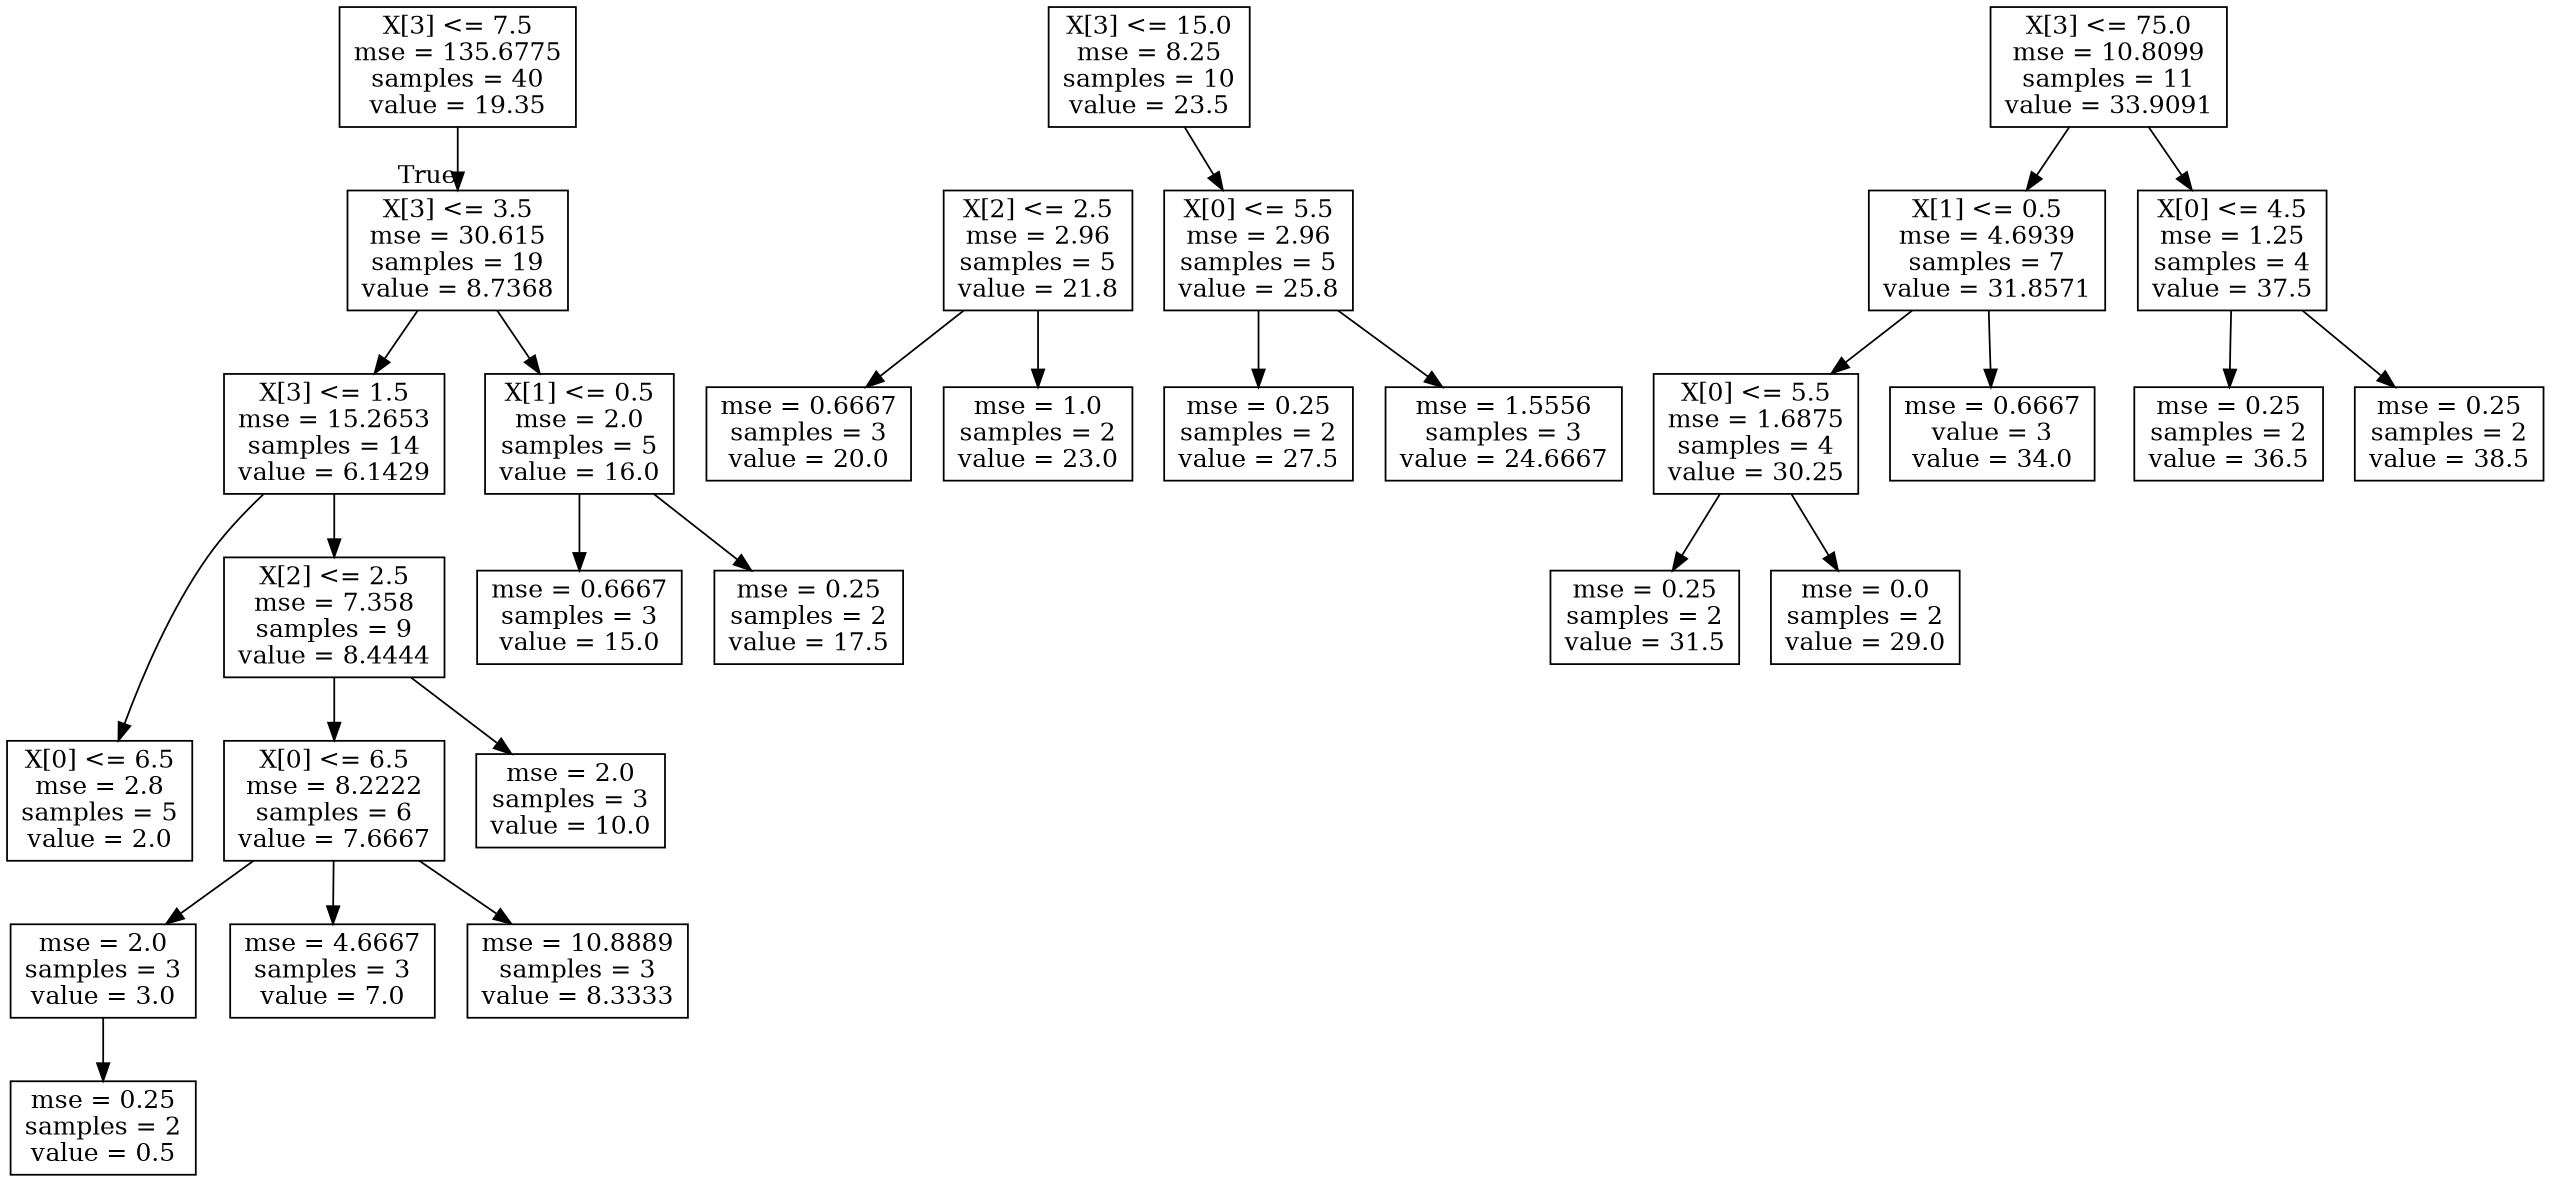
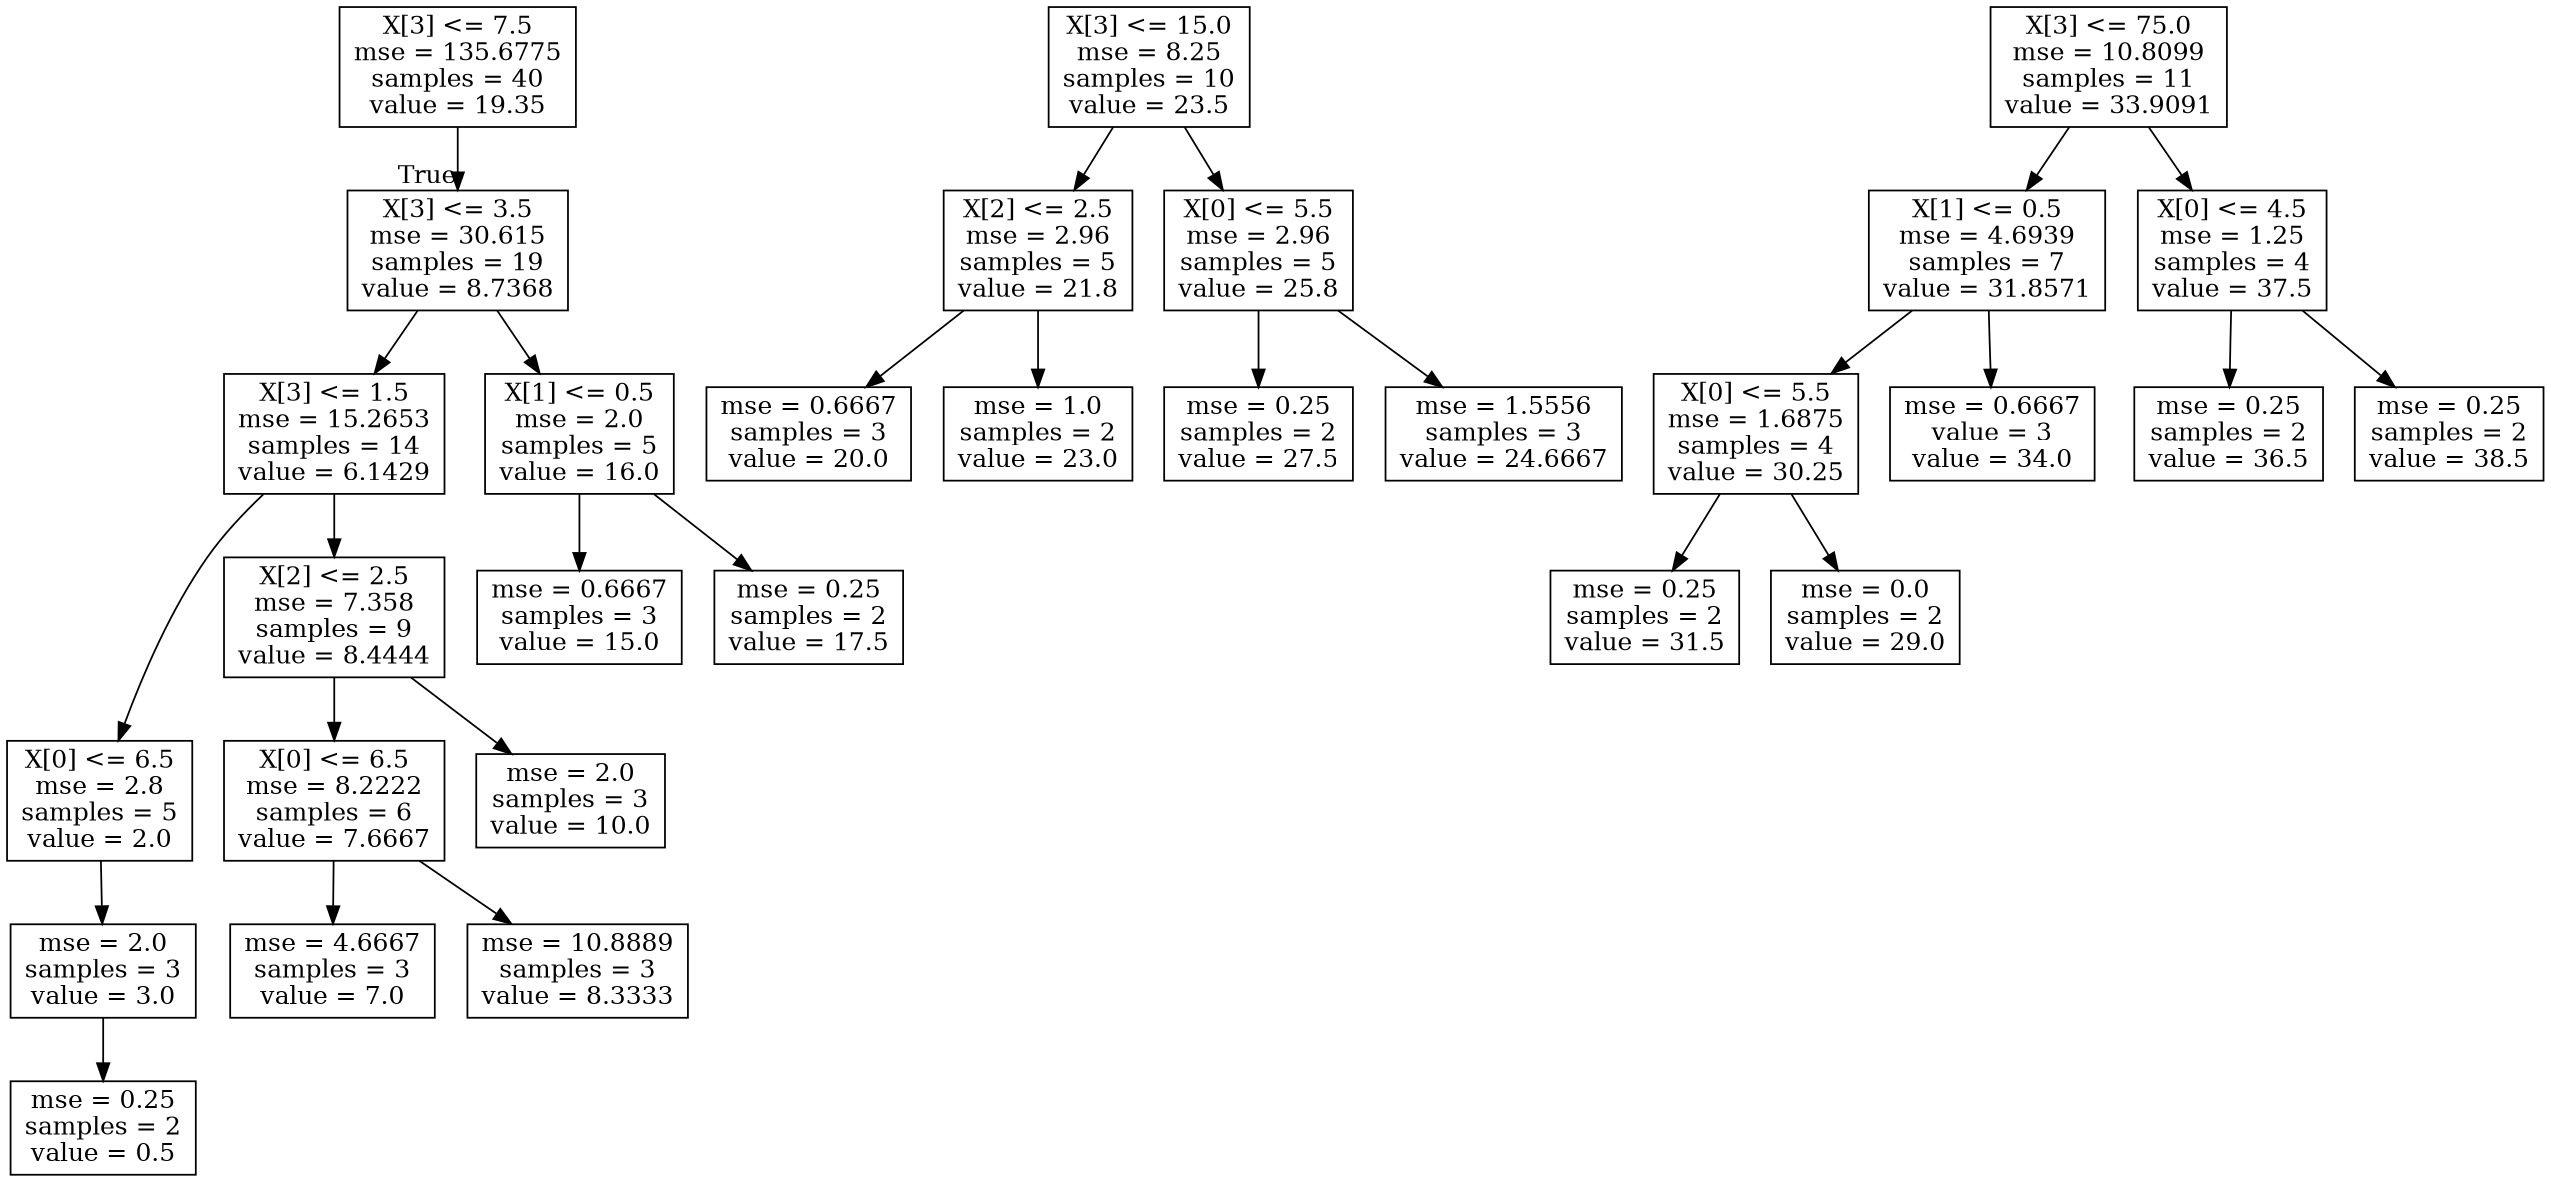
none -> (1098, 151)
(217, 887) -> (101, 883)
